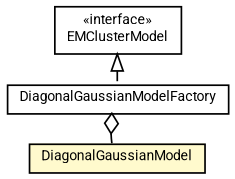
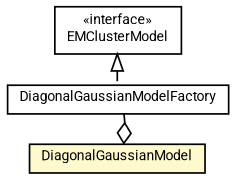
(111, 138) -> (124, 118)
